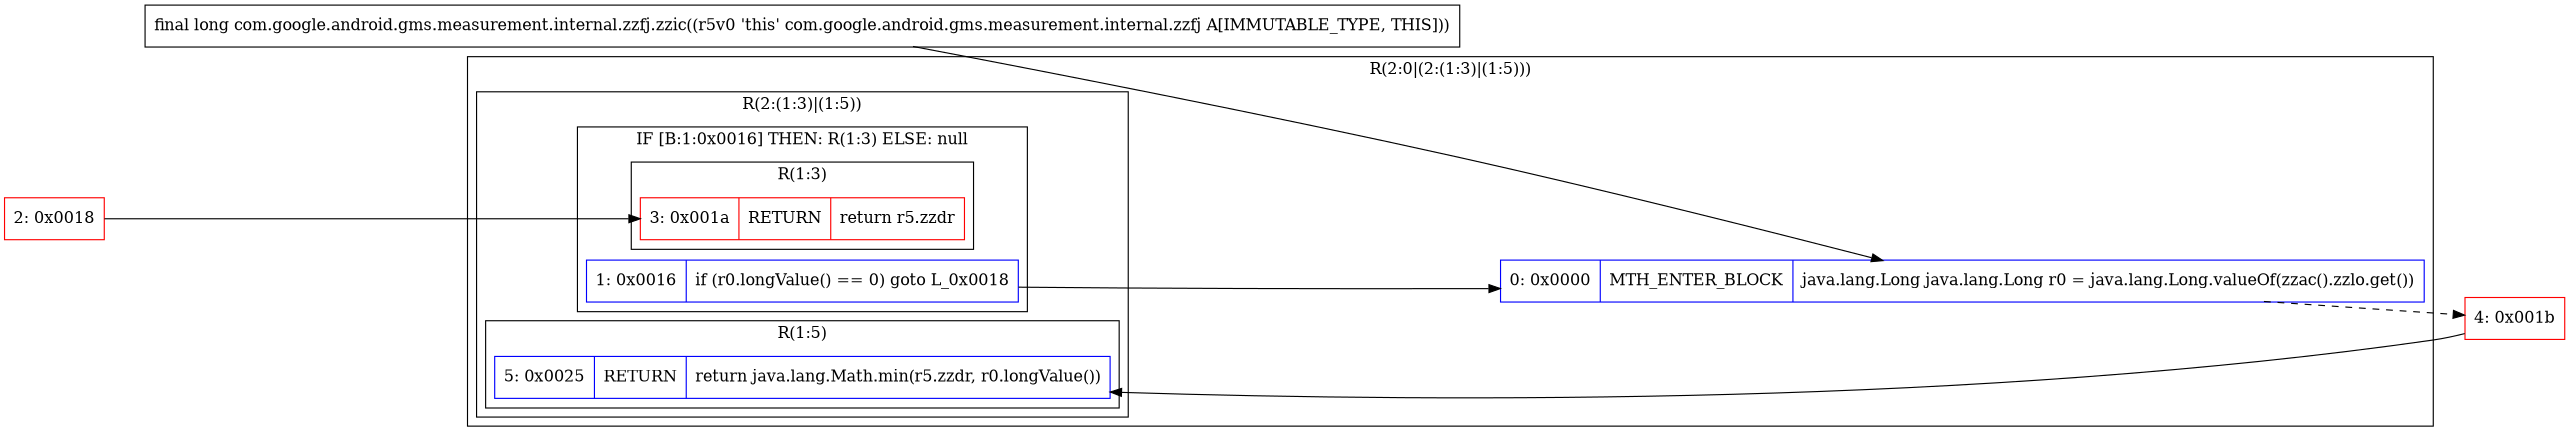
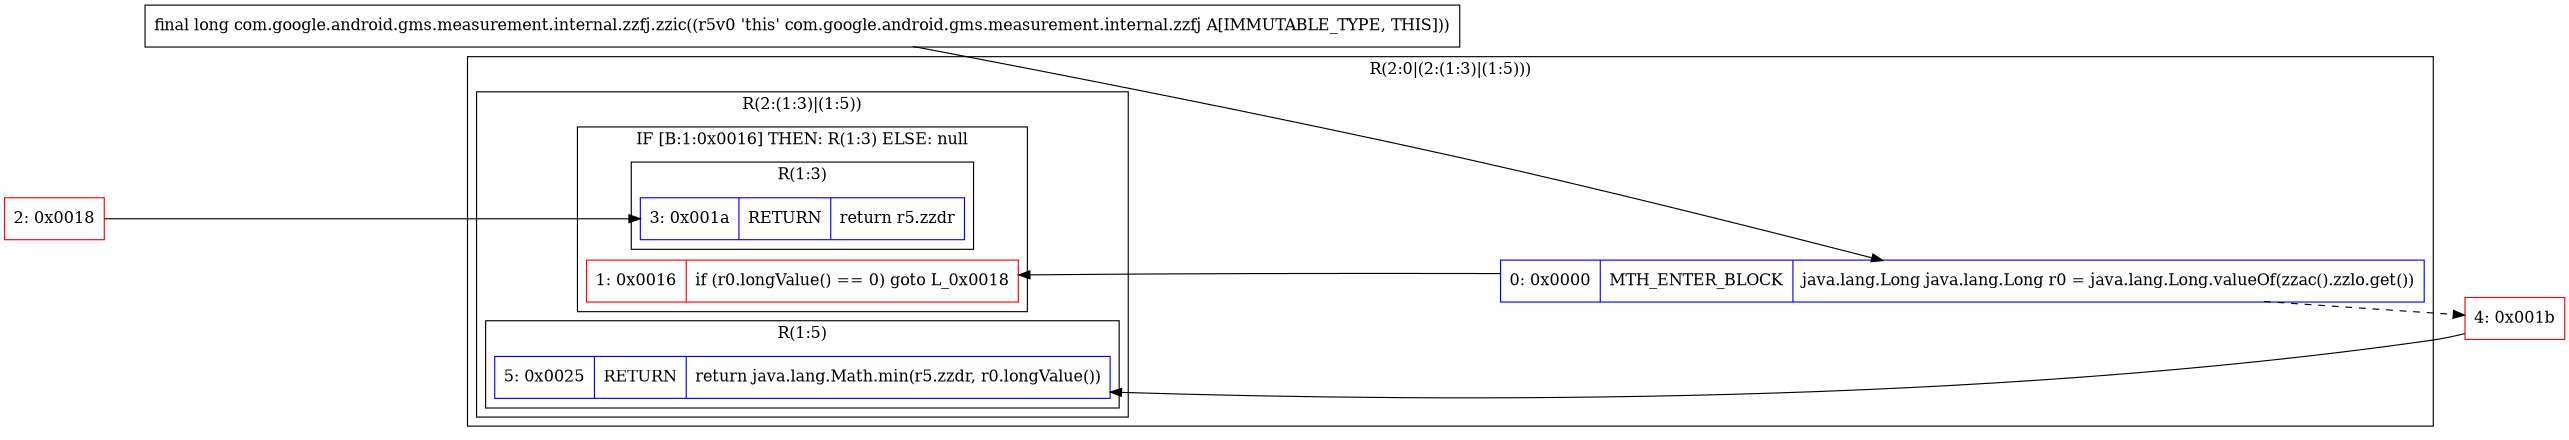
(802, 219) -> (802, 219)
(802, 281) -> (802, 281)
(1254, 289) -> (1265, 274)
